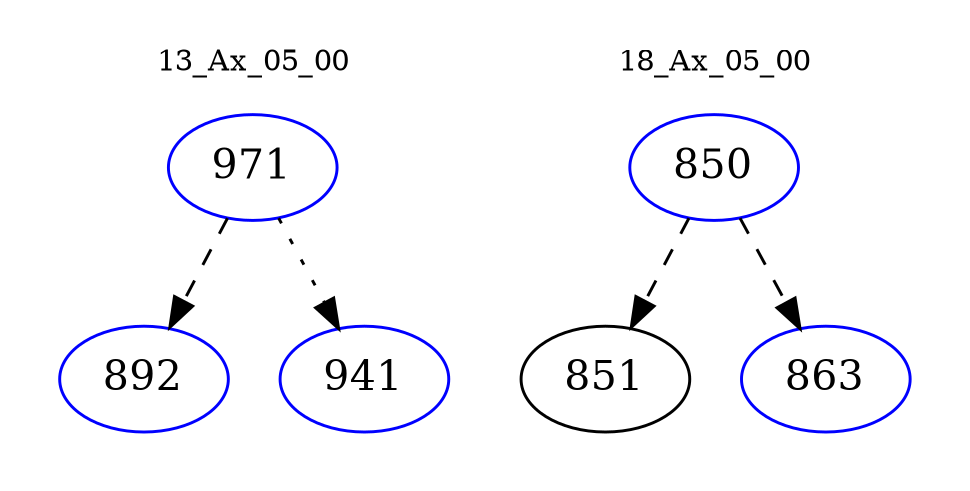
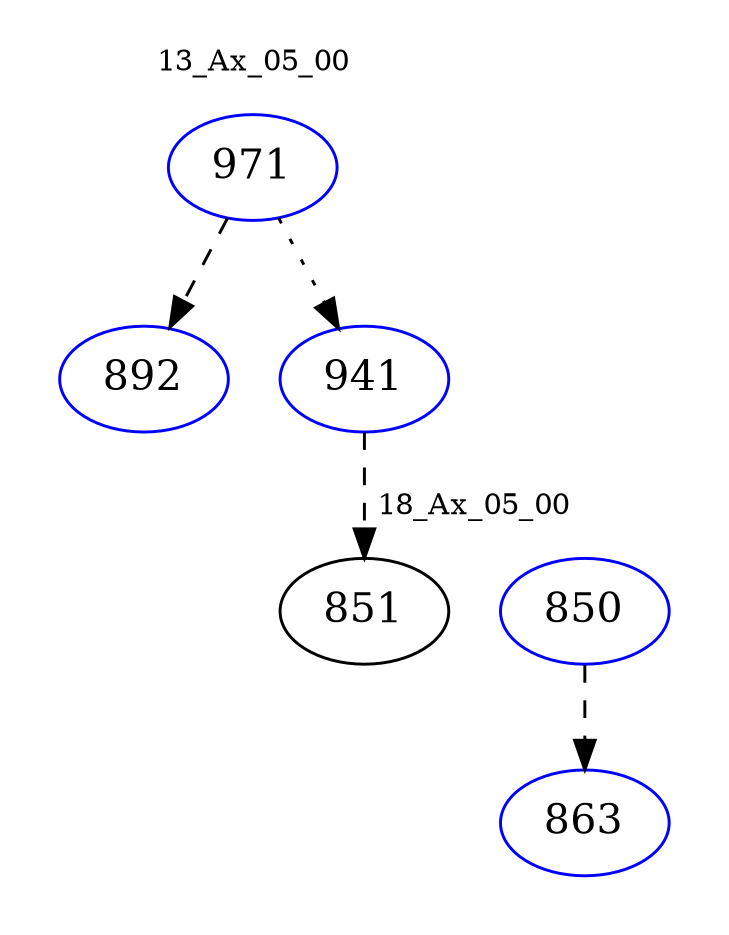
(667, 260) -> (364, 497)
